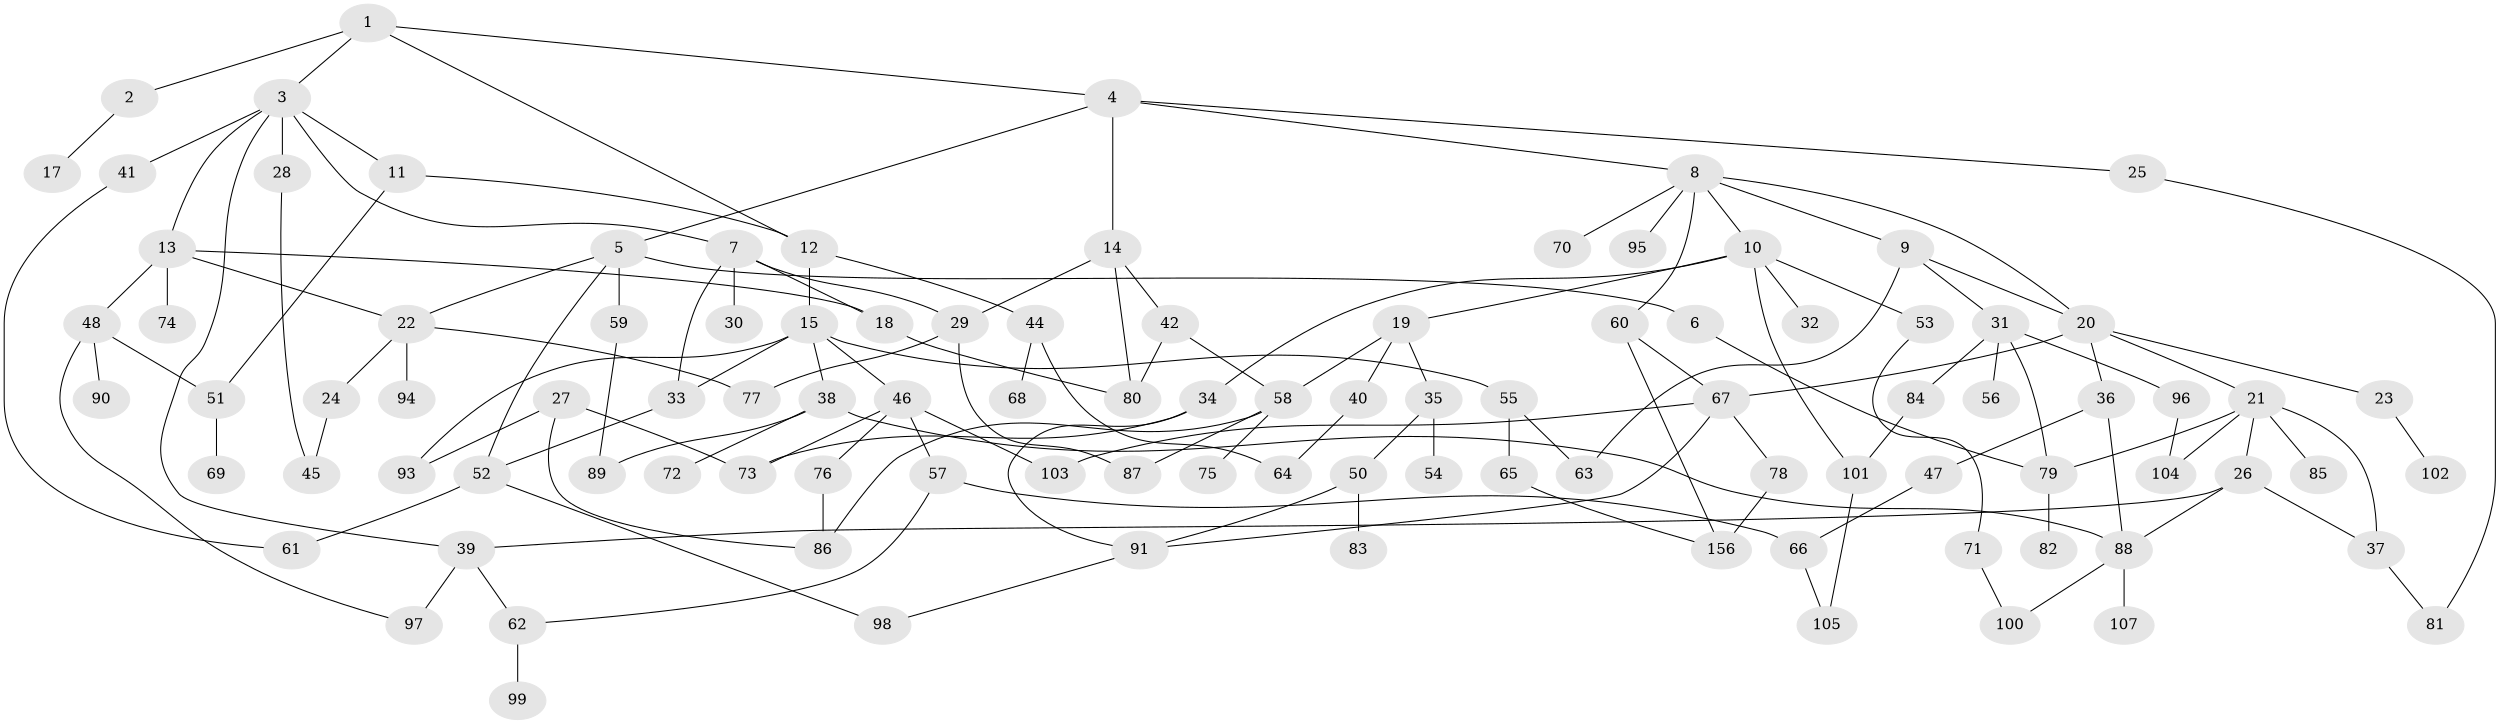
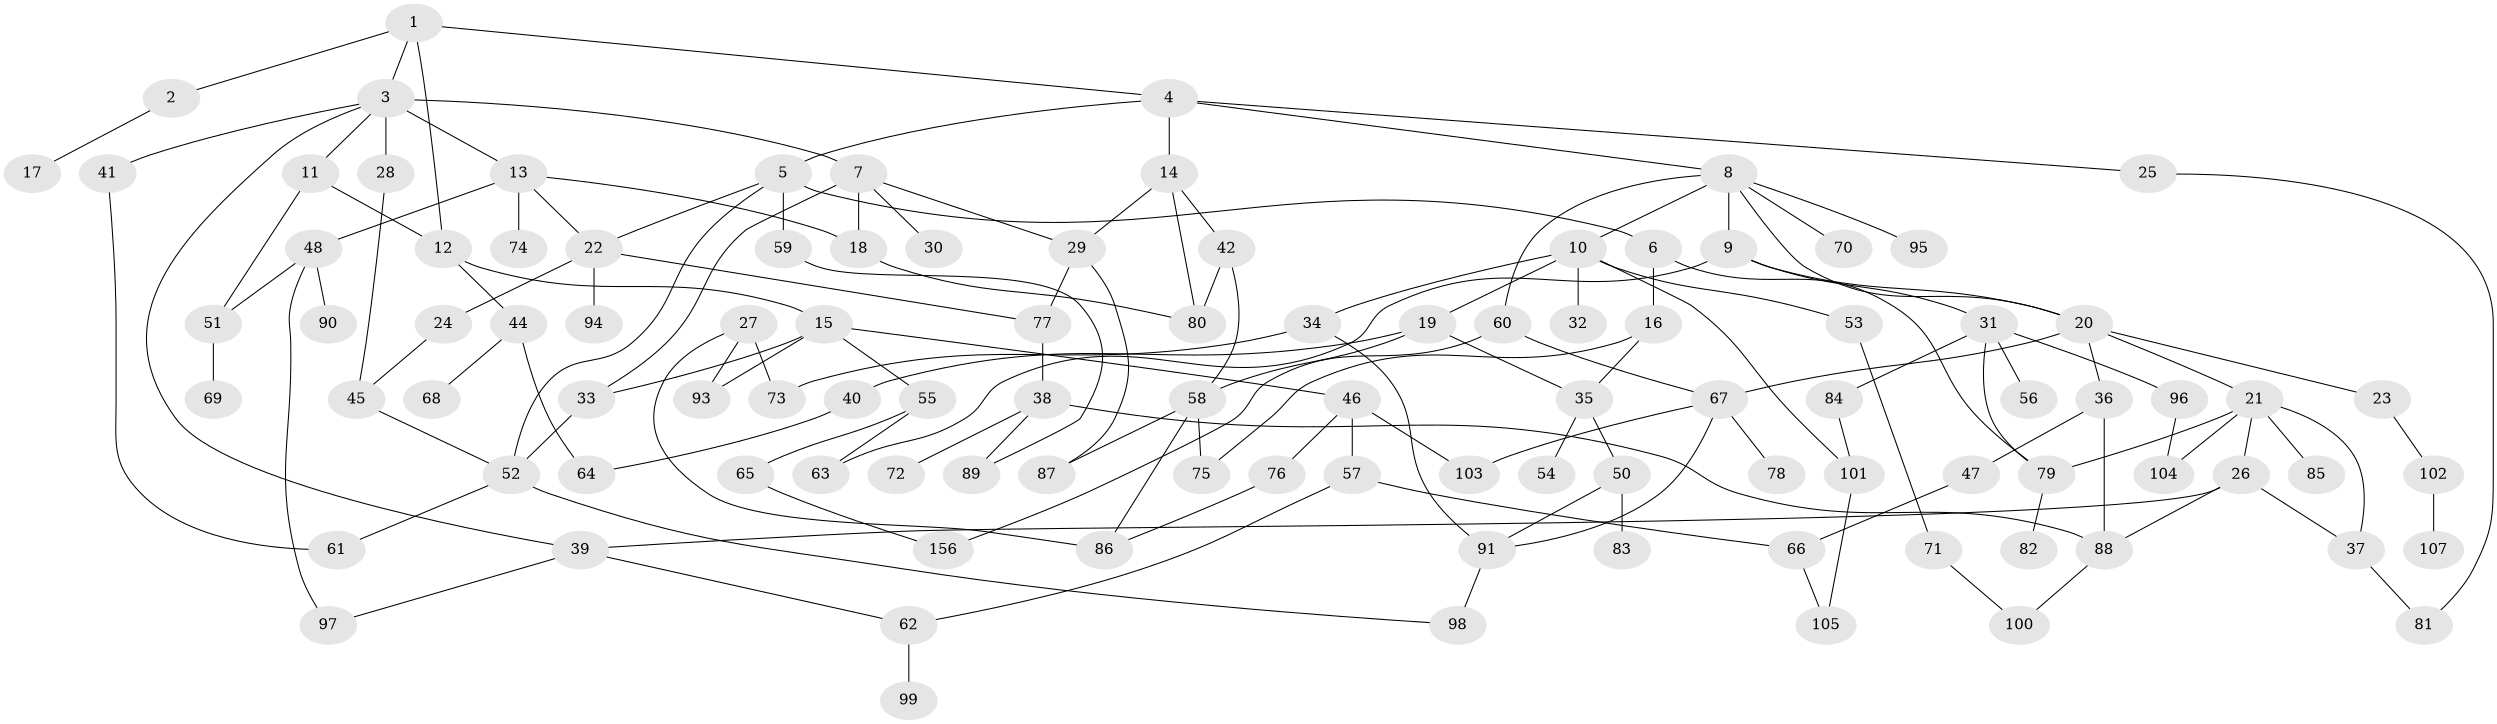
none -> (1653, 324)
(818, 362) -> (1043, 362)
none -> (434, 437)
(825, 437) -> none
(1750, 512) -> none
(2124, 588) -> (2434, 513)
